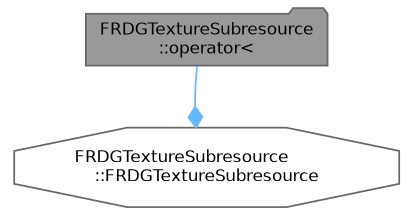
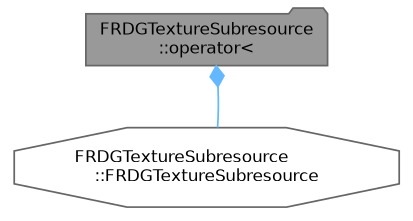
(195, 86) -> (218, 107)
